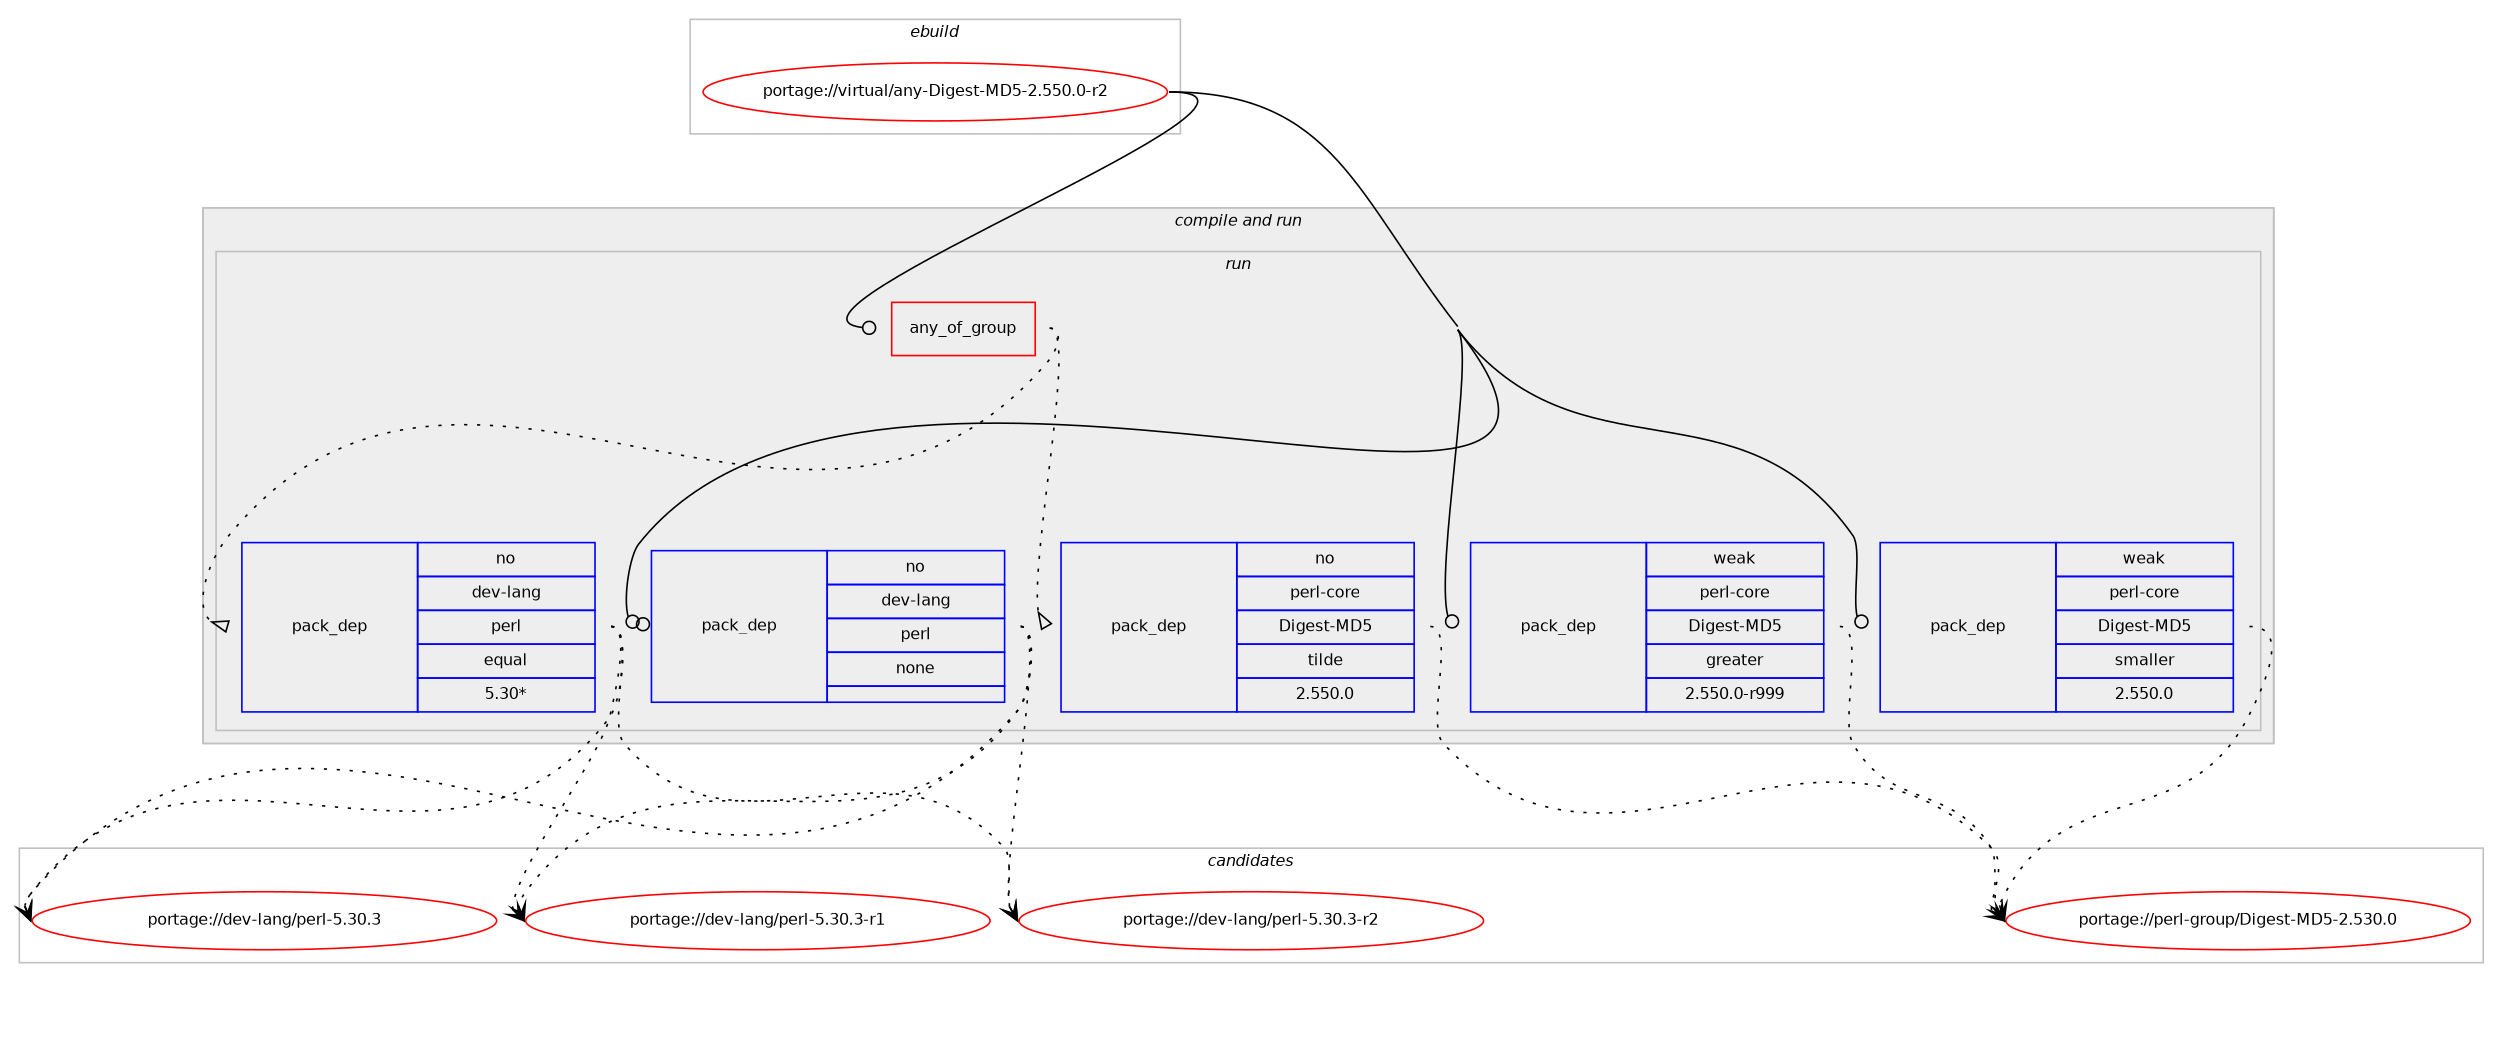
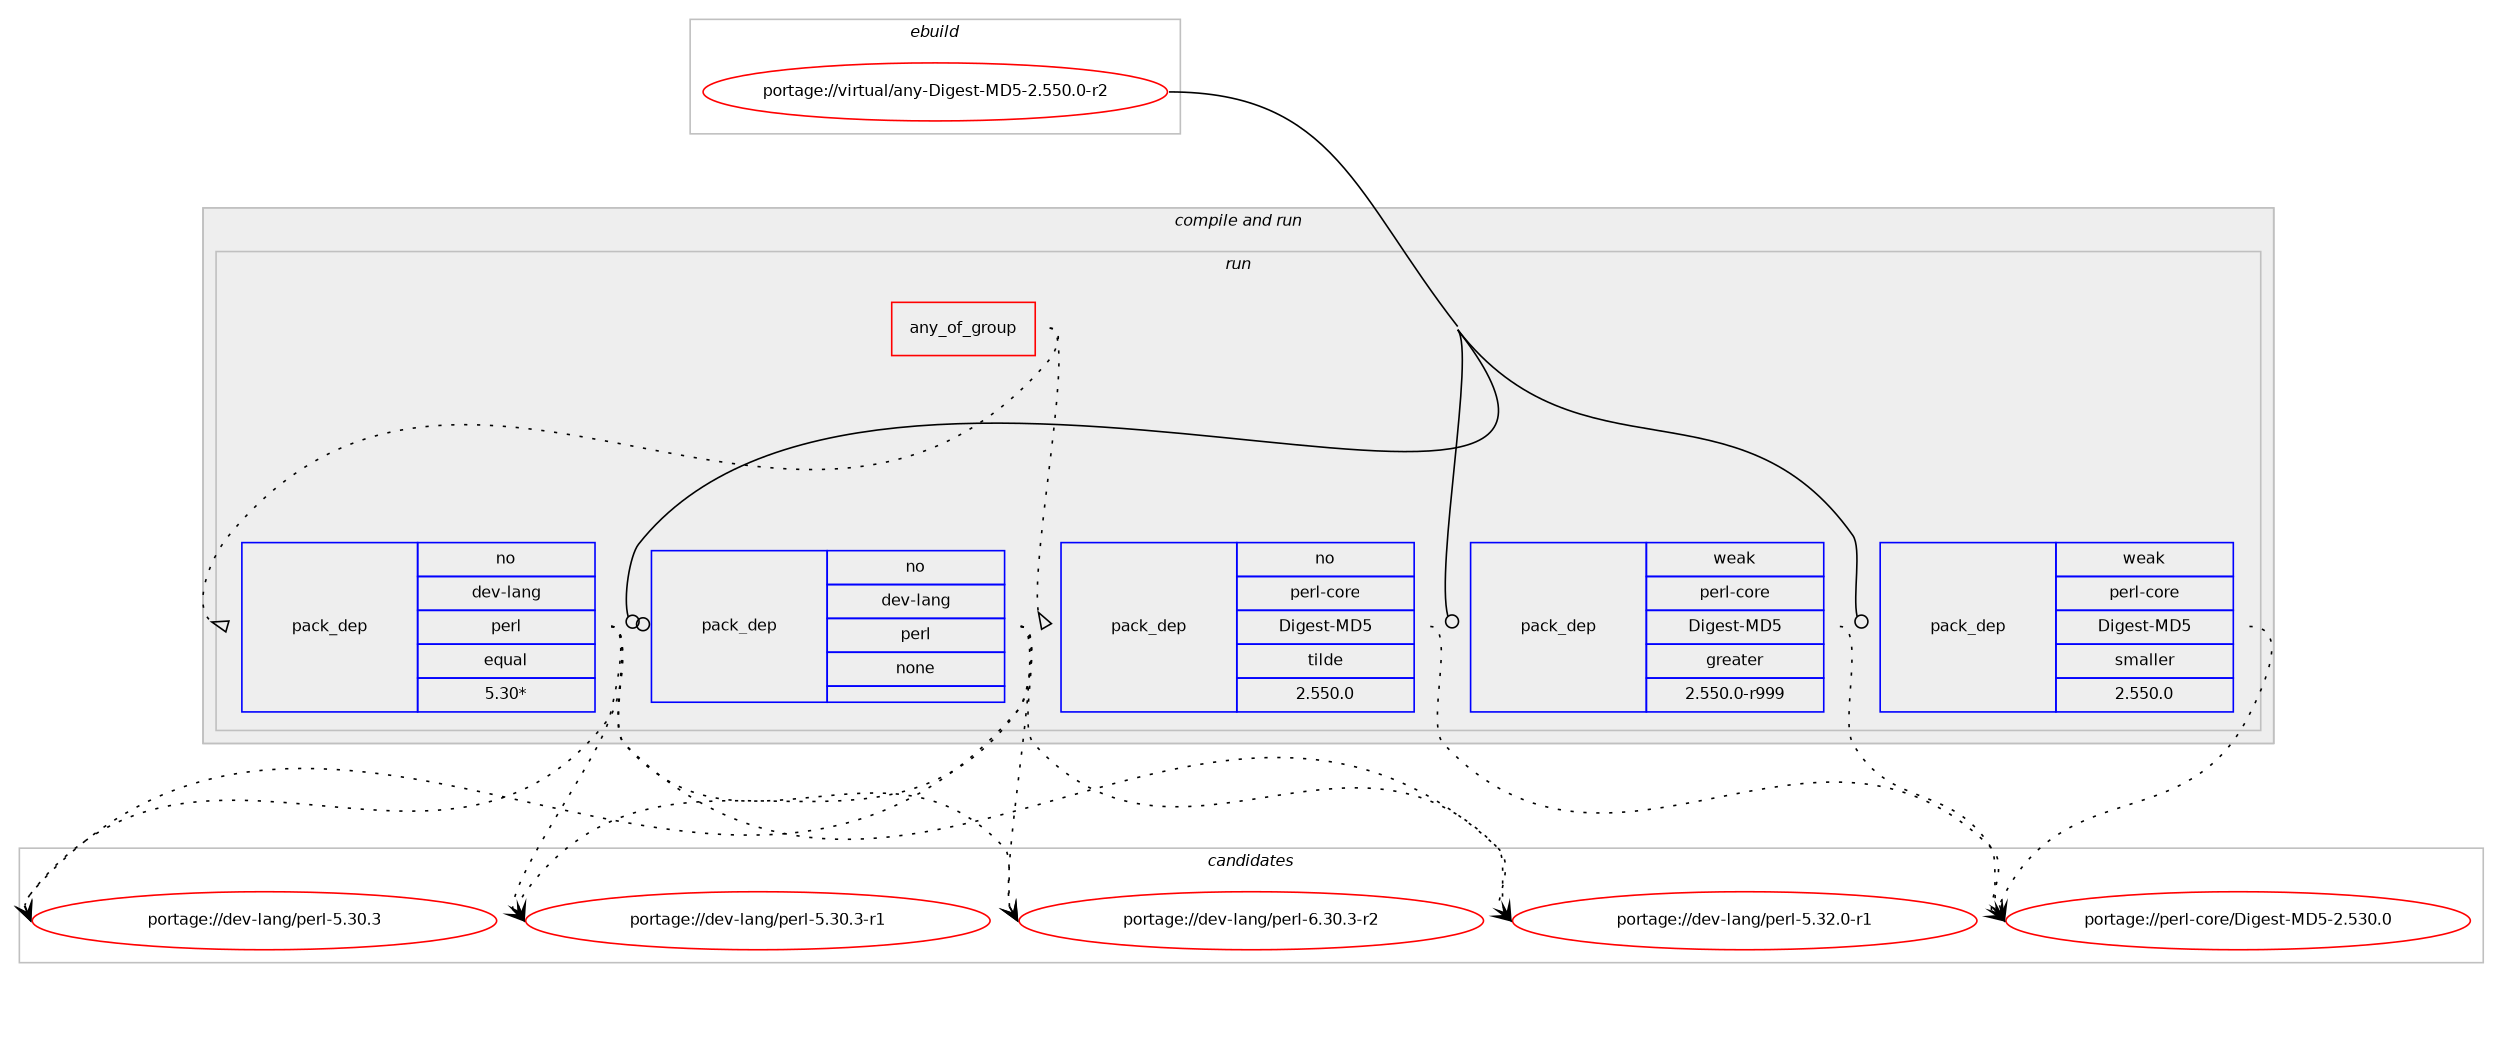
(1050, 196) -> none
(1251, 921) -> (1251, 921)
none -> (1745, 921)
(2238, 921) -> (2238, 921)
